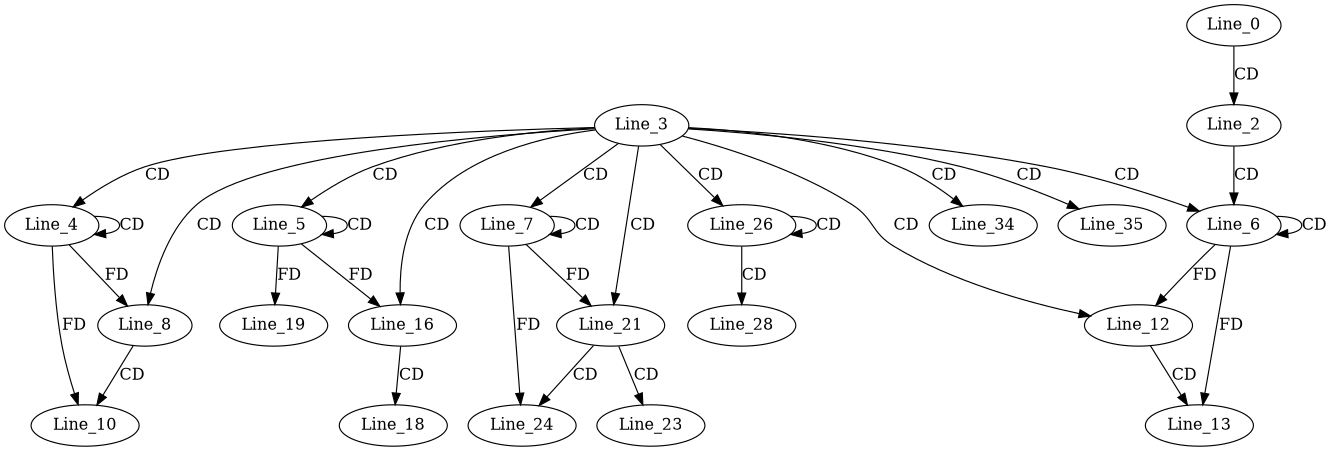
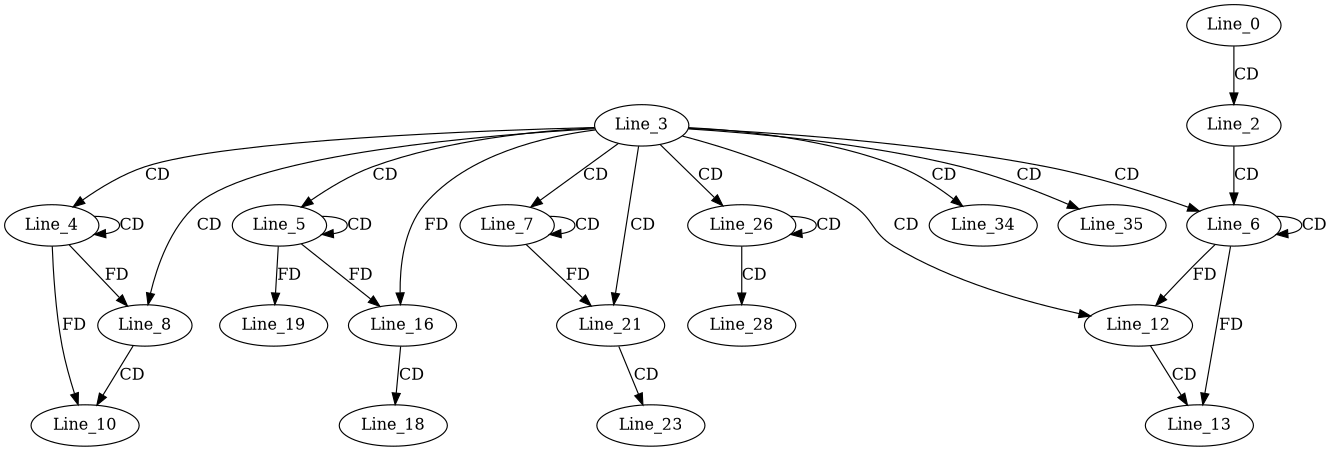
(437, 225) -> (437, 225)
(522, 425) -> none
